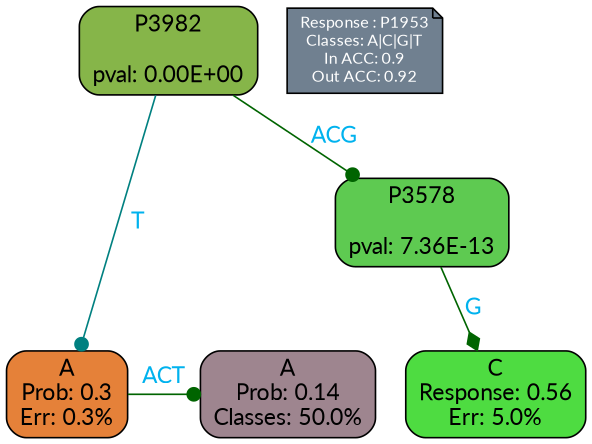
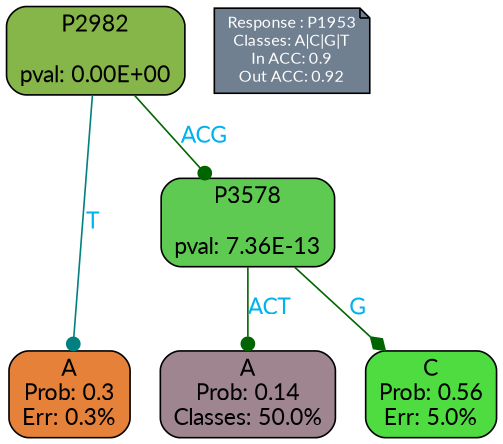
(169, 51) -> (96, 51)
(158, 394) -> (248, 302)
(496, 394) -> (431, 394)
